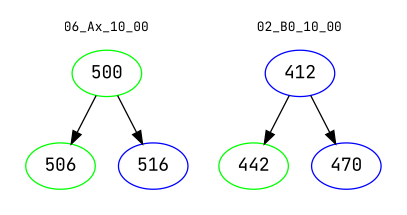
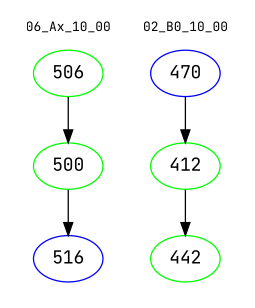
(300, 73) -> (185, 166)
(87, 114) -> (68, 113)
(320, 114) -> (185, 113)
